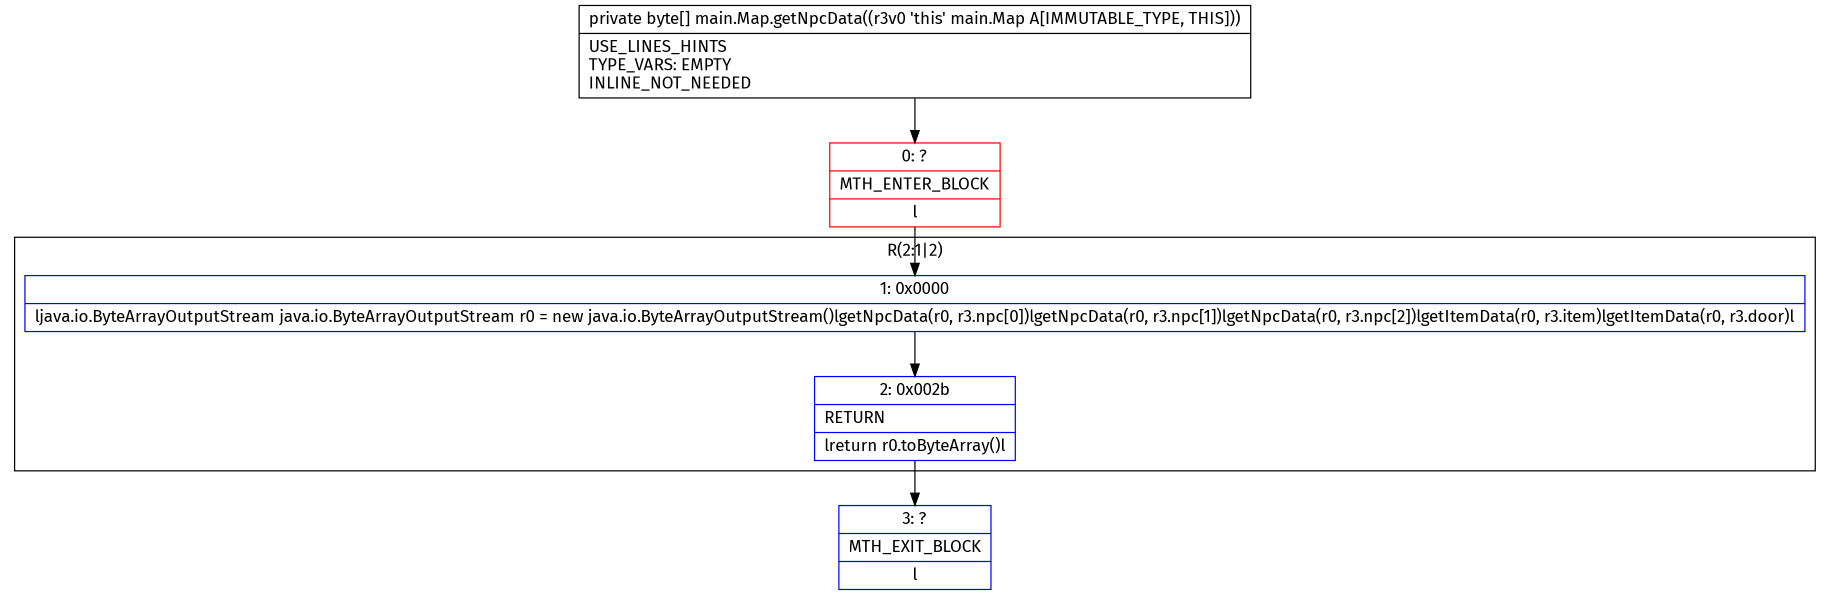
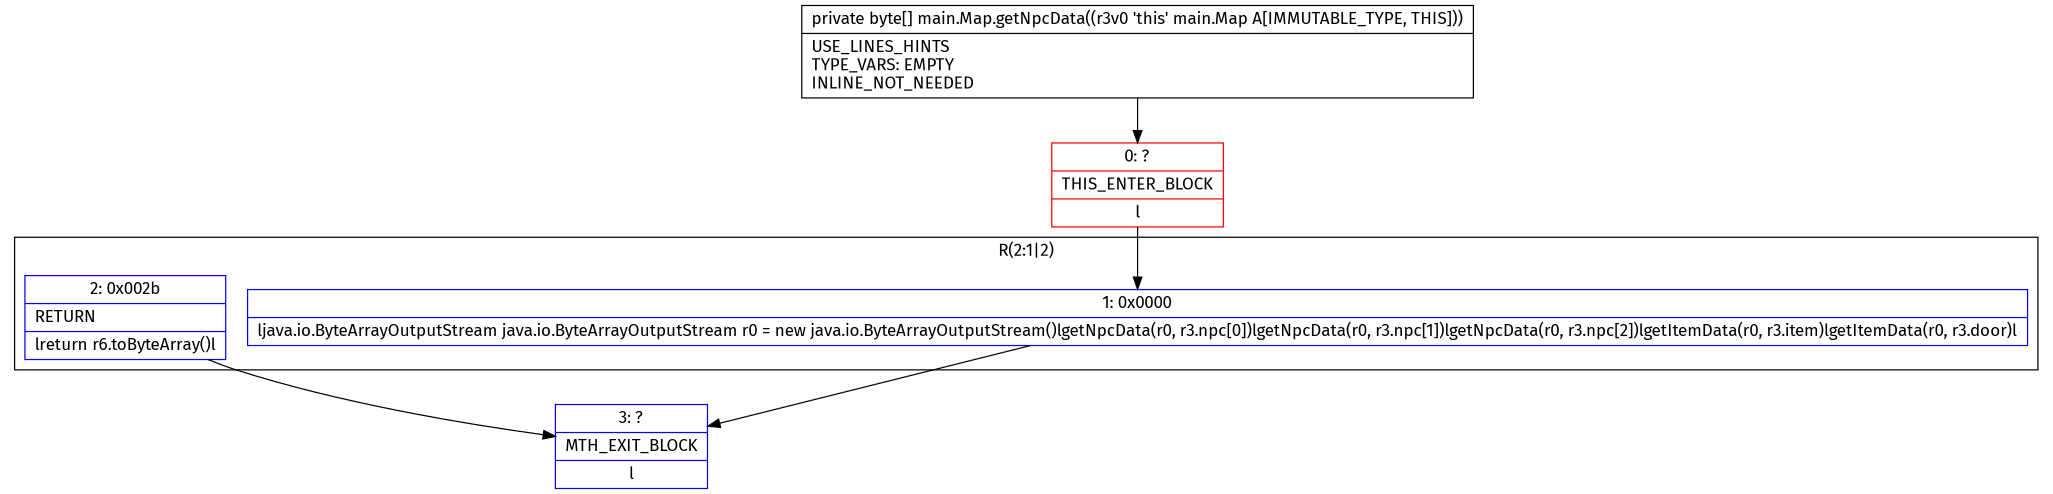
(915, 184) -> (1138, 184)
(915, 348) -> (875, 384)
(915, 446) -> (125, 345)
